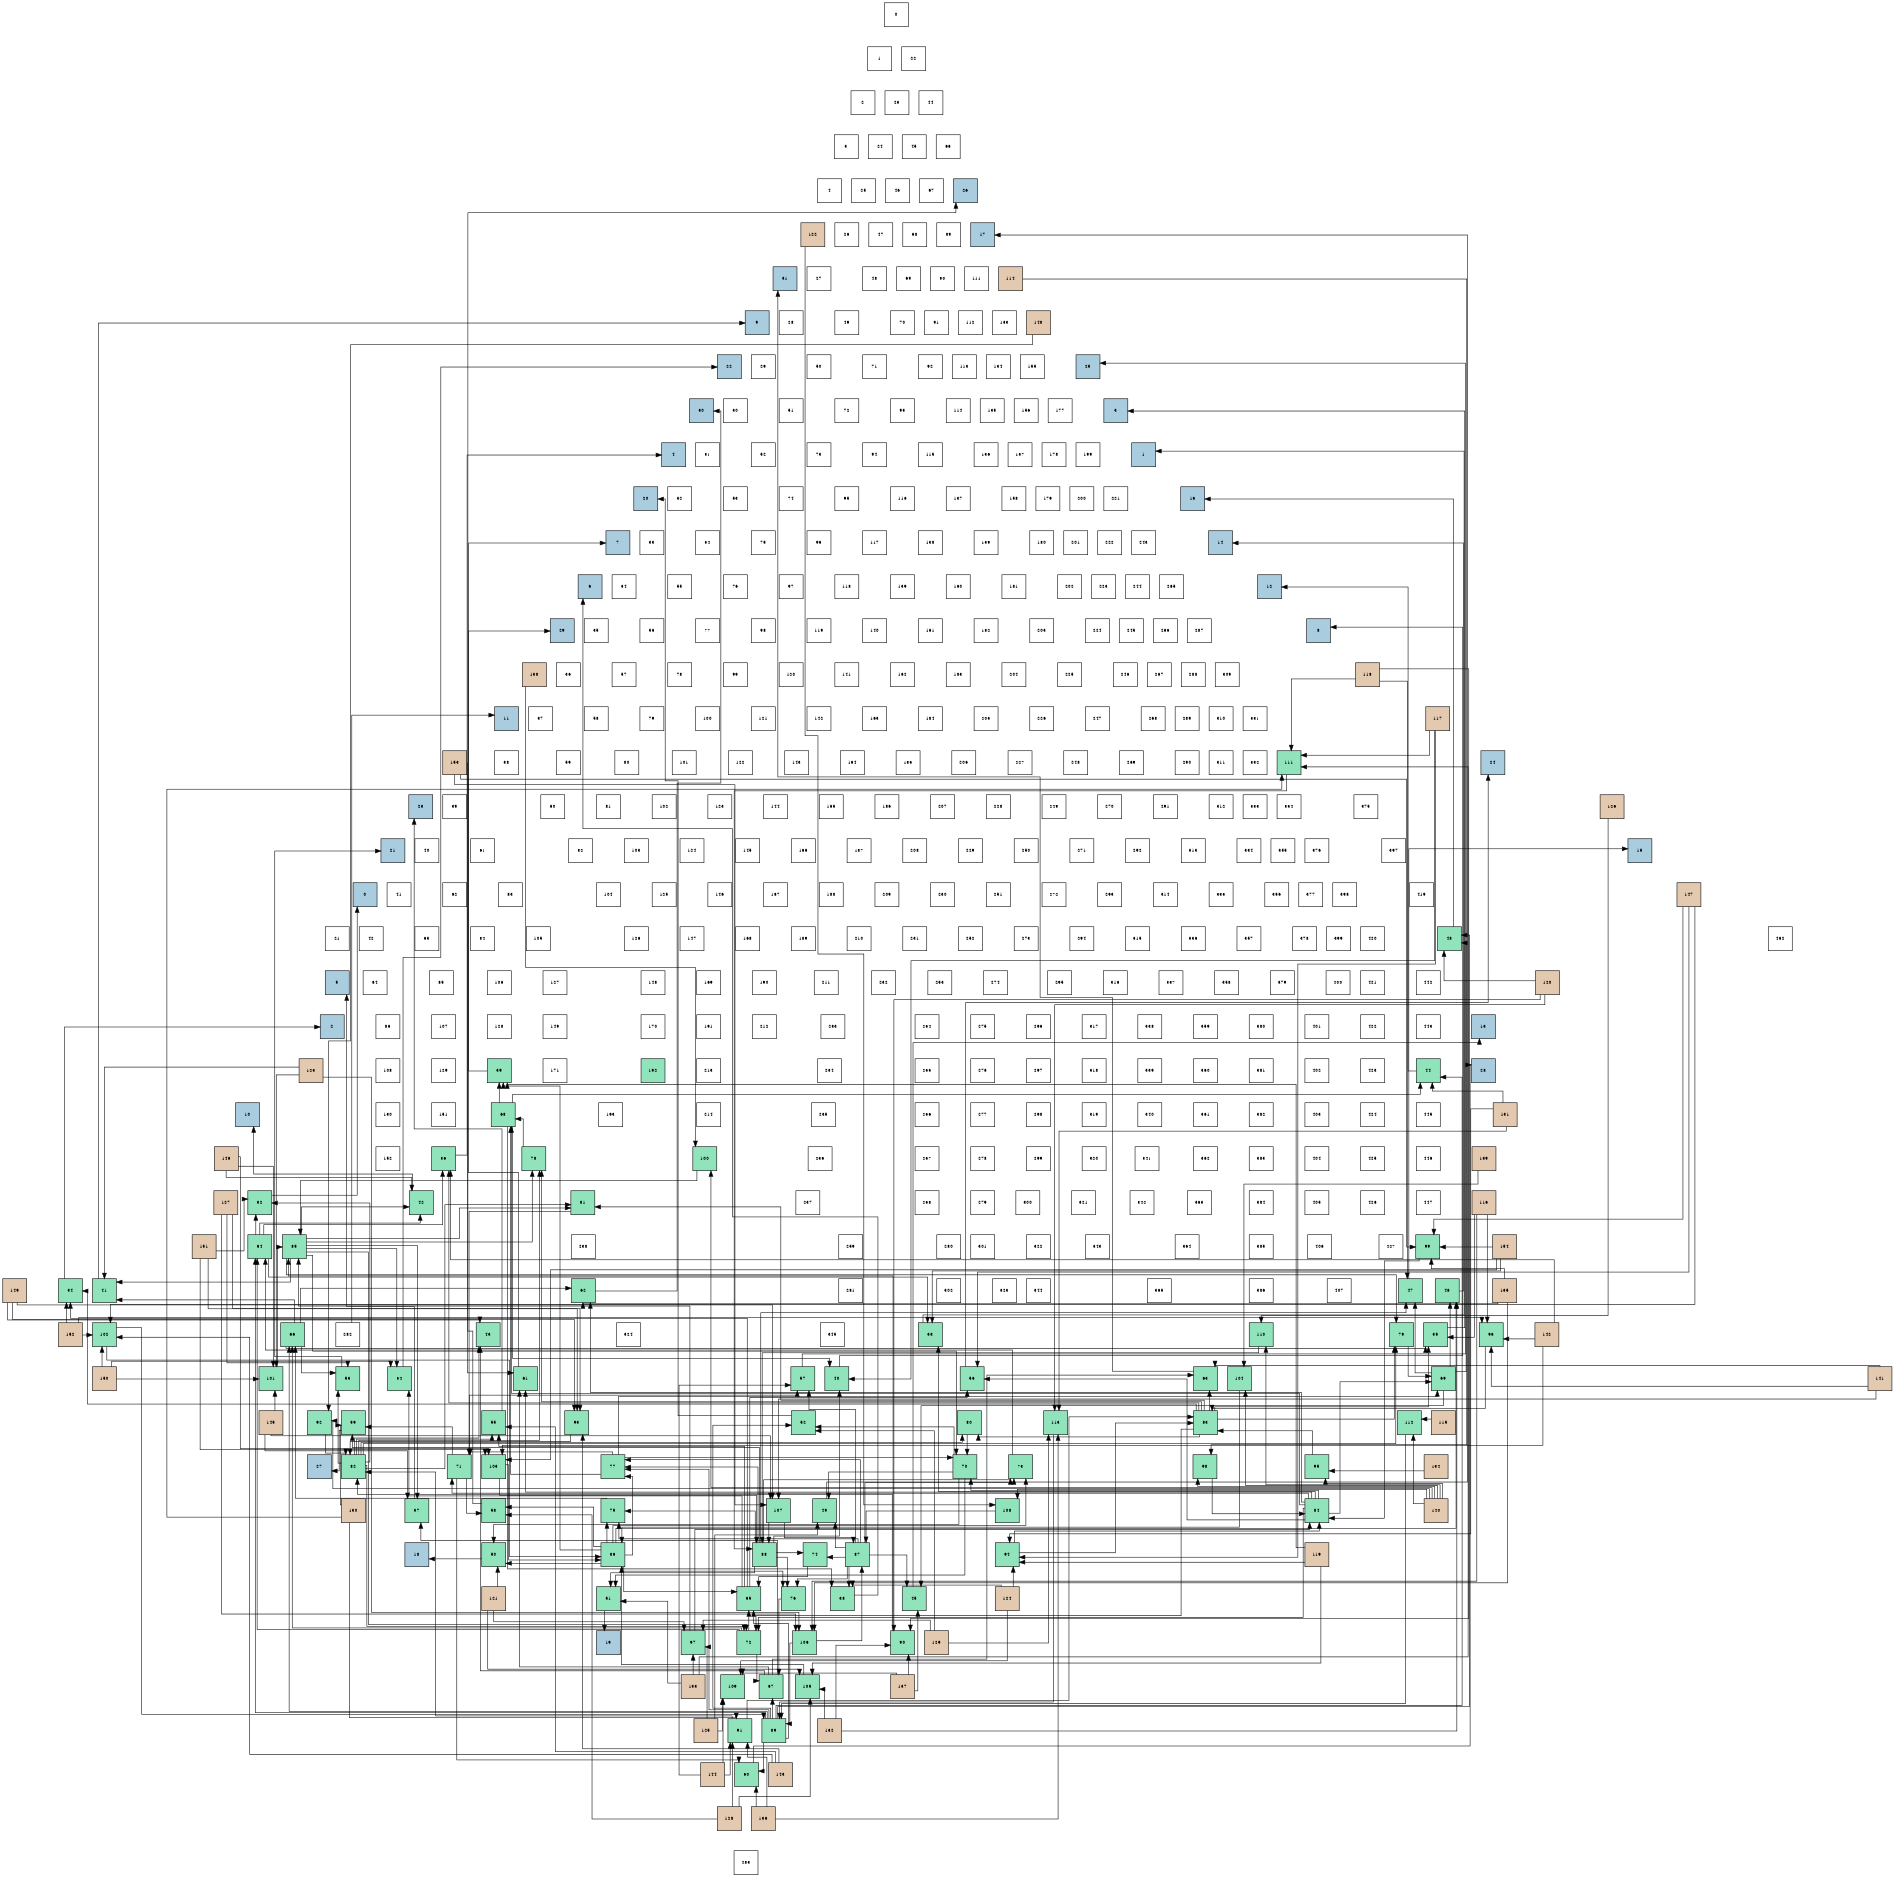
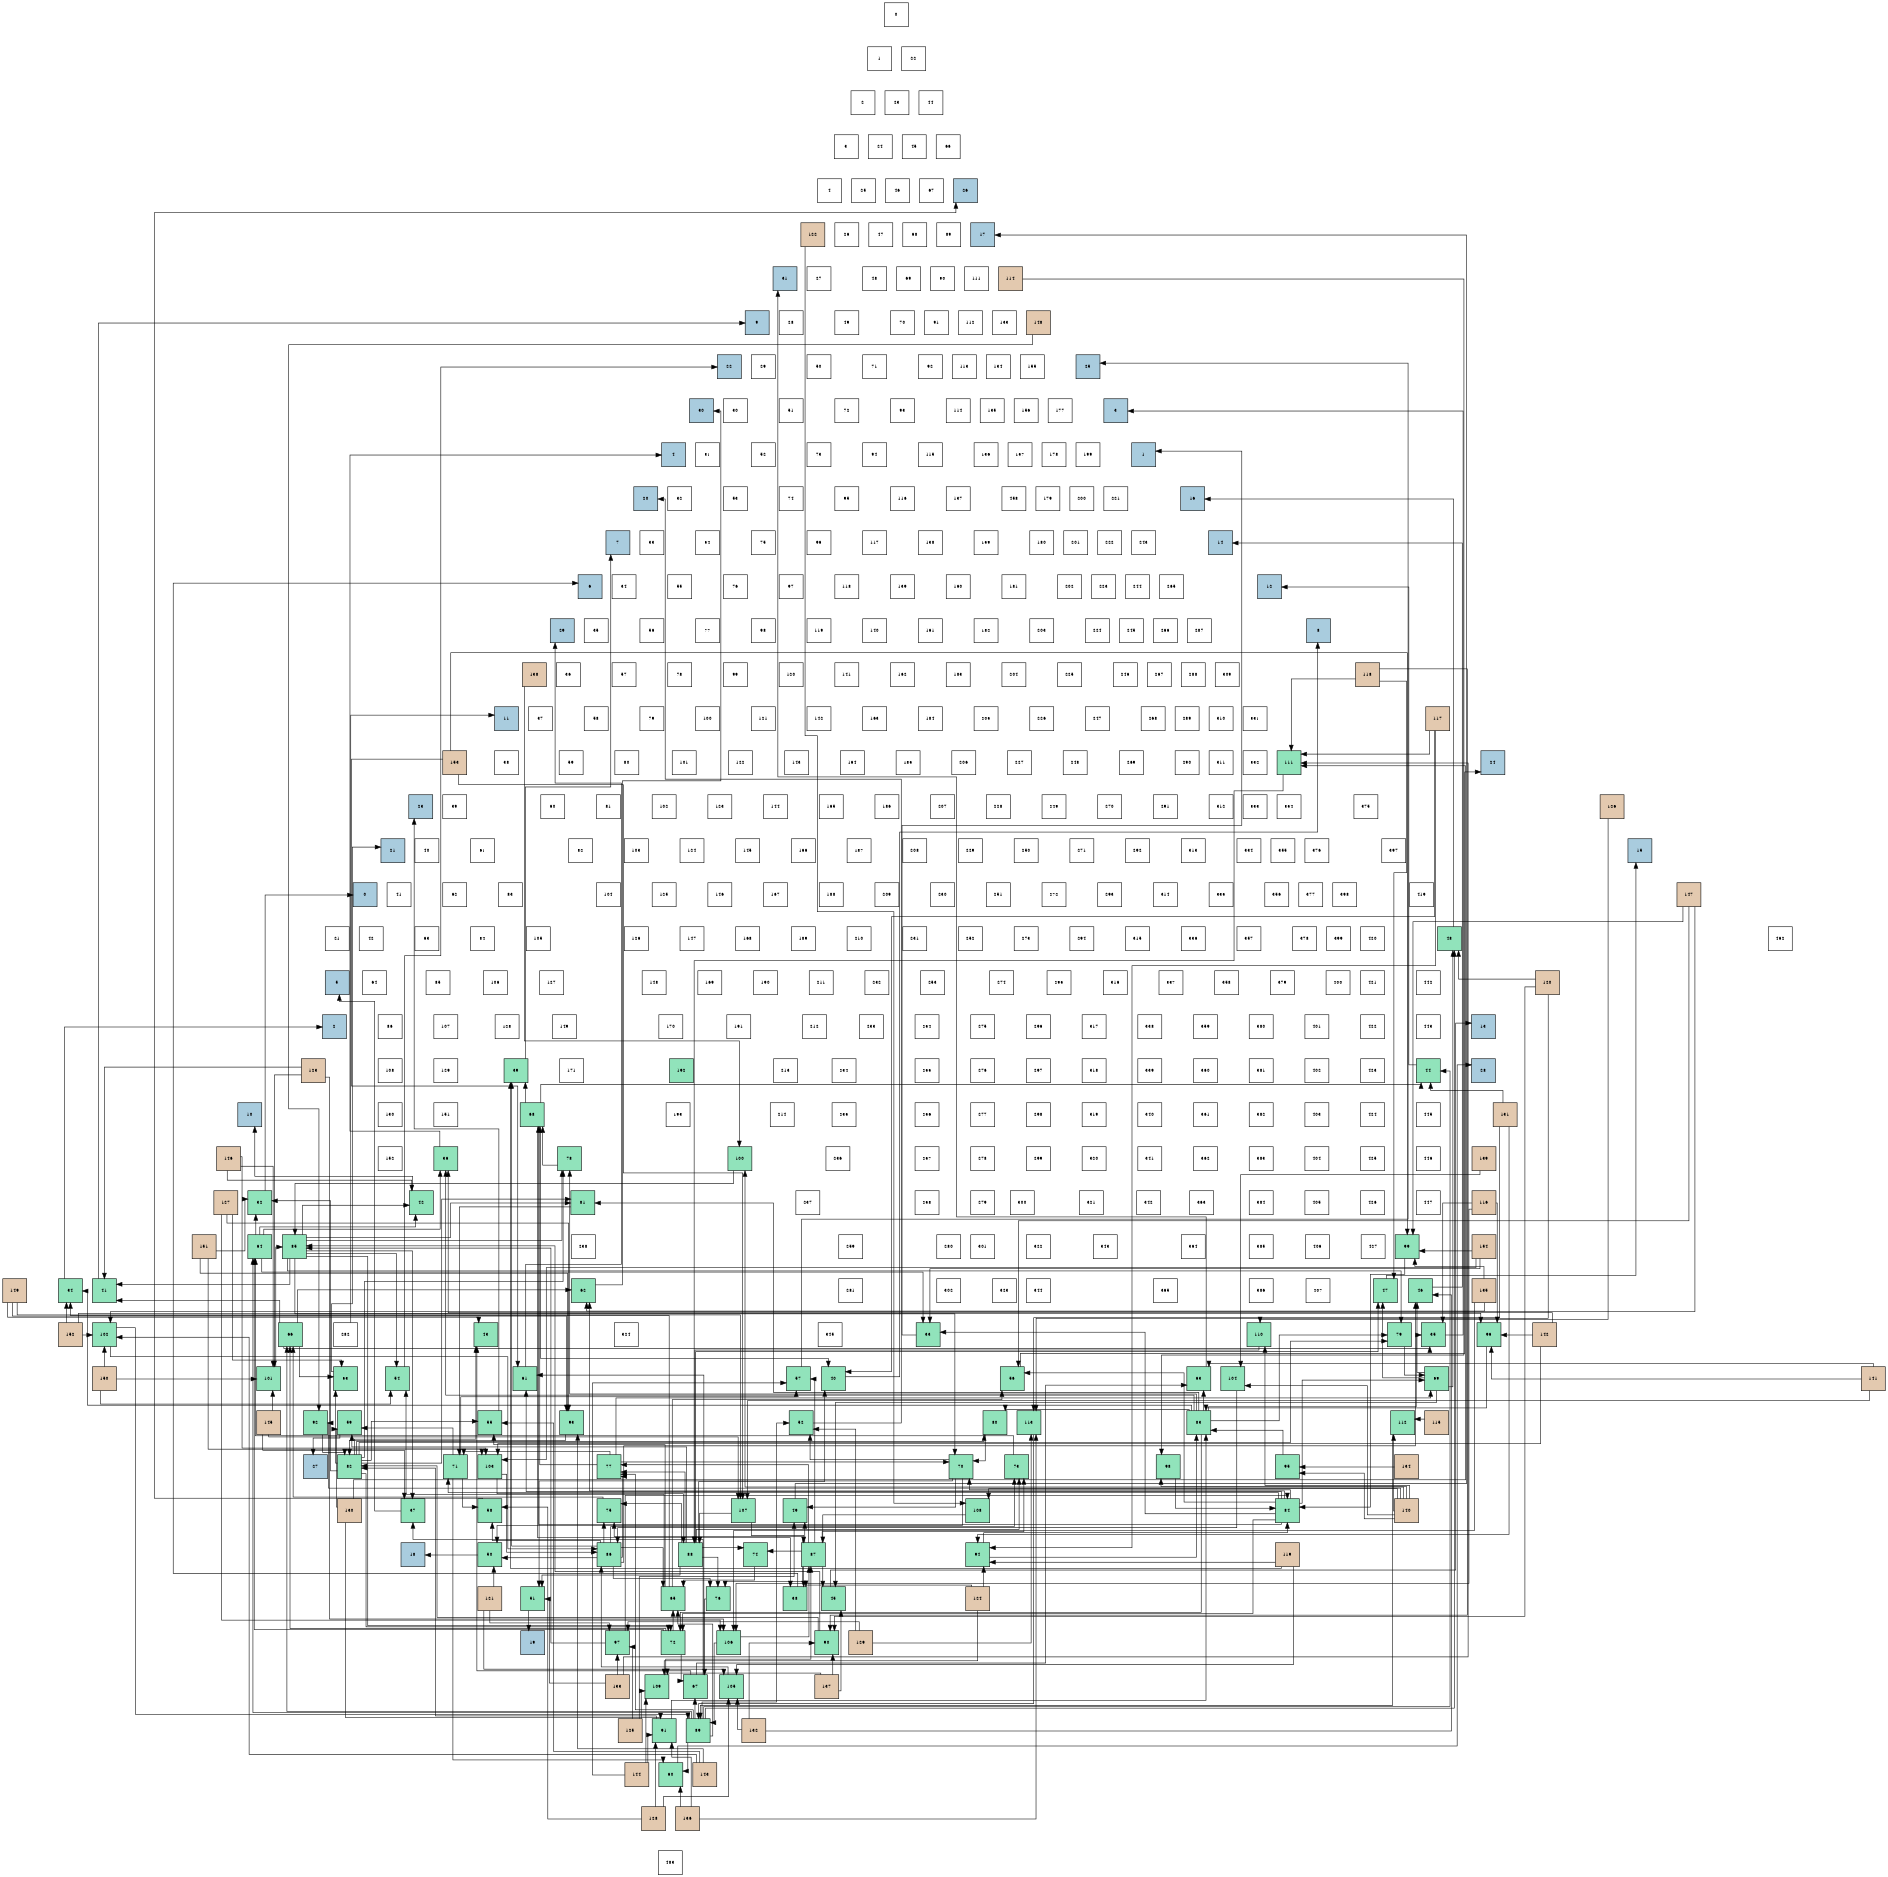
(1014, 499) -> (1014, 499)
none -> (774, 1659)
